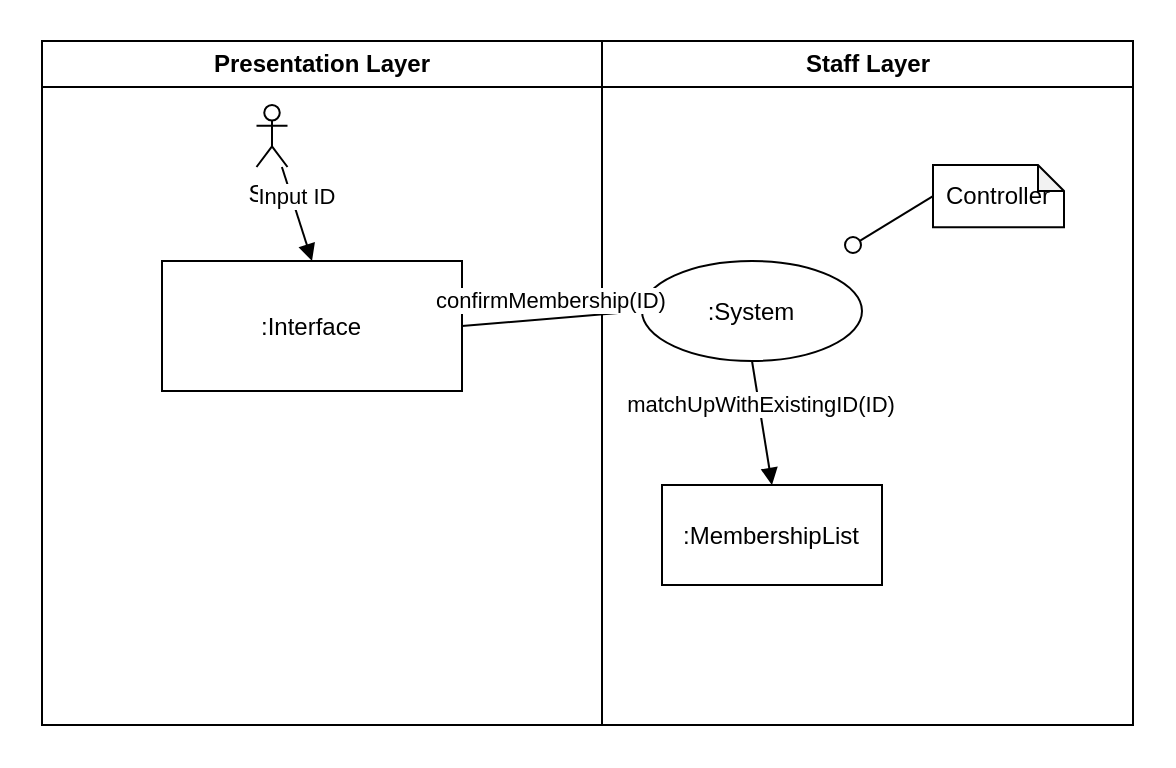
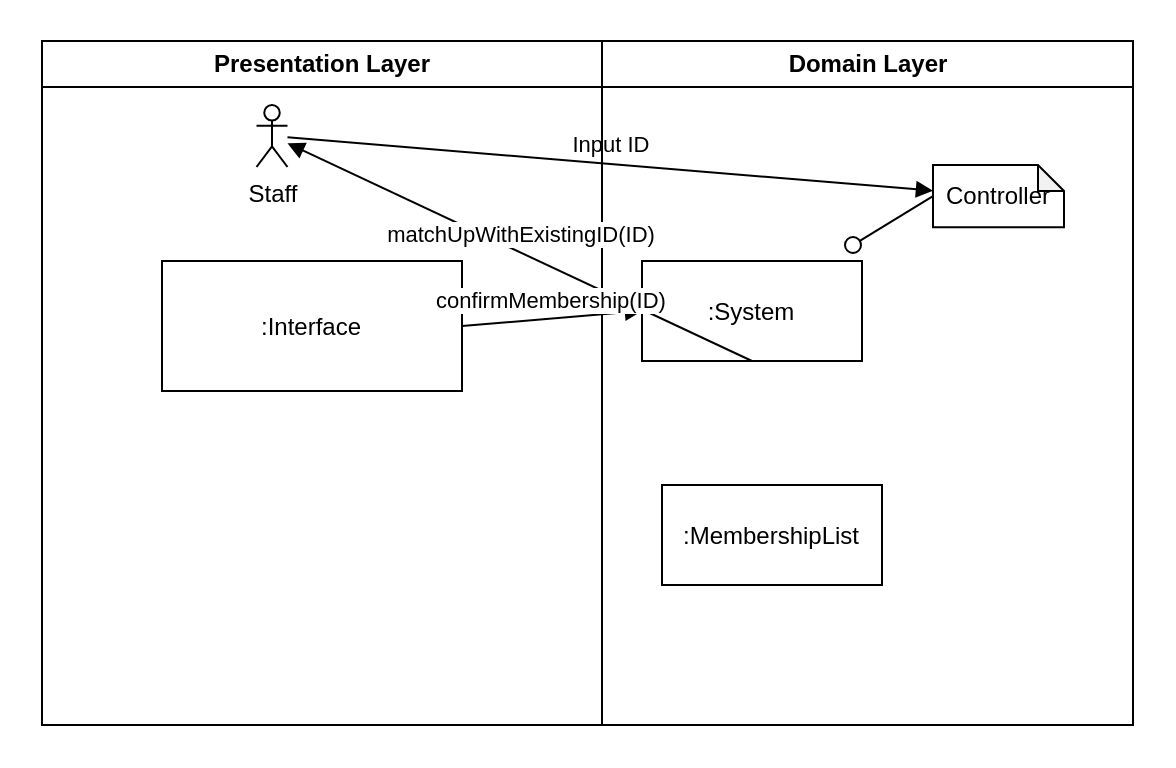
(869, 65) -> (869, 65)
(294, 205) -> (761, 176)
(752, 311) -> (752, 311)
(629, 312) -> (624, 313)
(760, 413) -> (402, 197)
